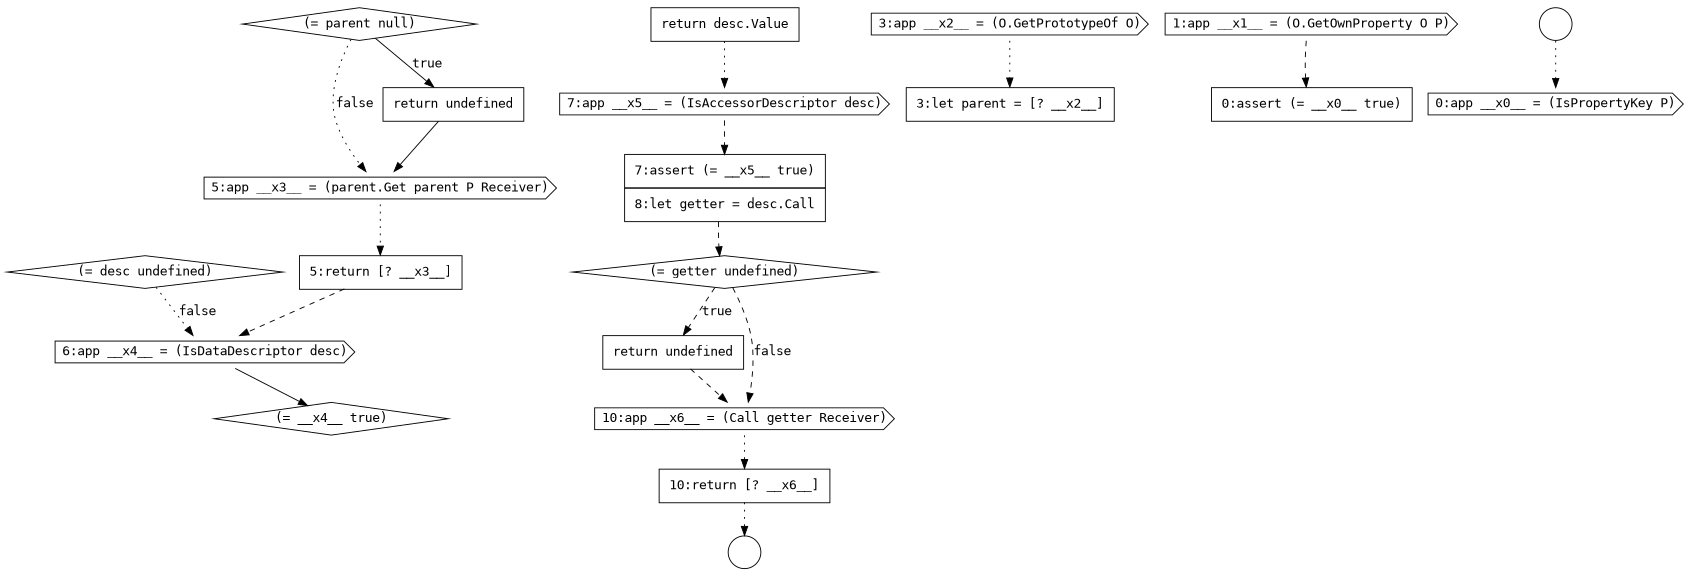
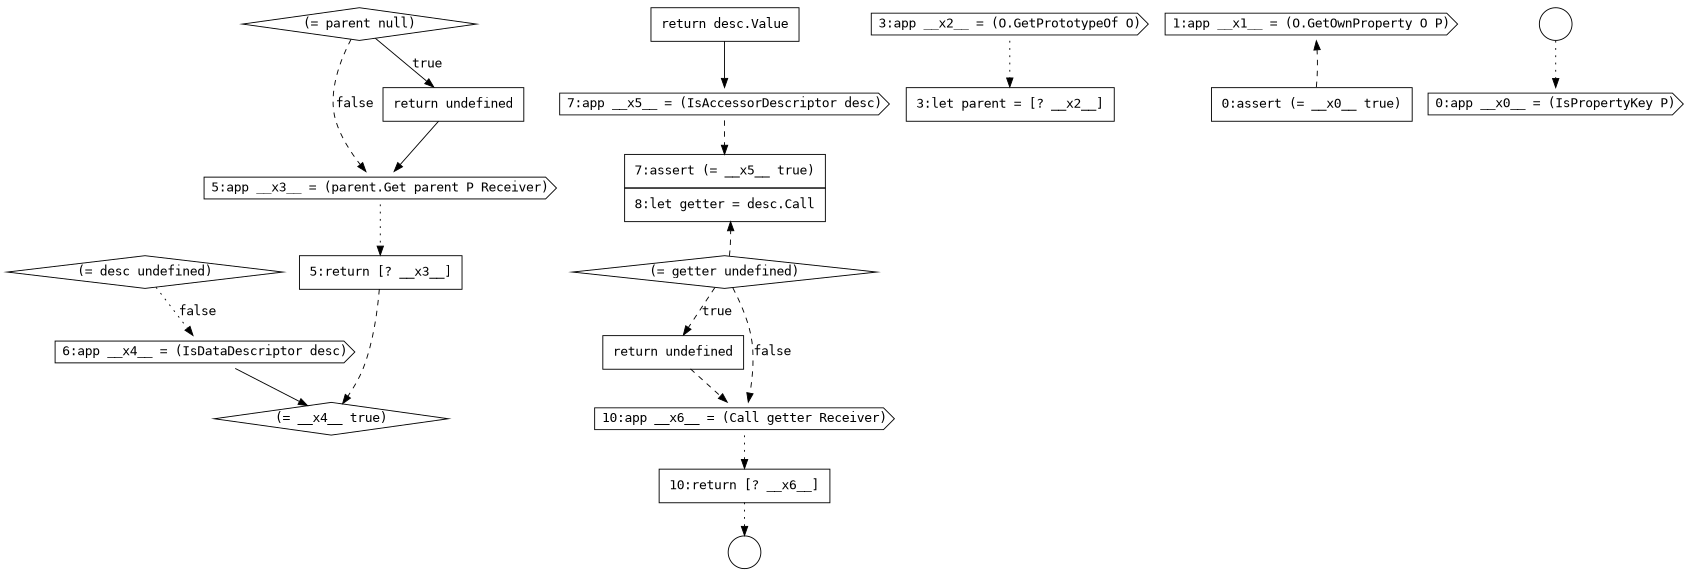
(1305, 59) -> (1317, 69)
(725, 60) -> (725, 60)
(333, 104) -> (333, 104)
(718, 234) -> (730, 243)
(296, 310) -> (371, 345)
